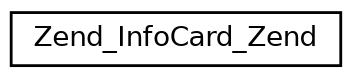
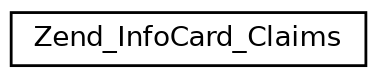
(176, 39) -> (189, 39)
